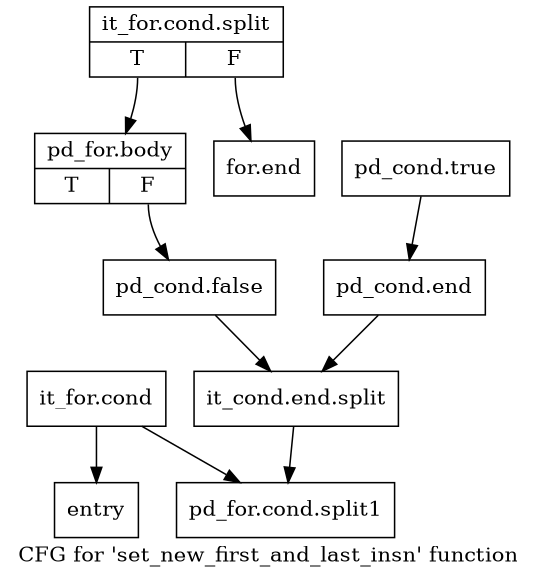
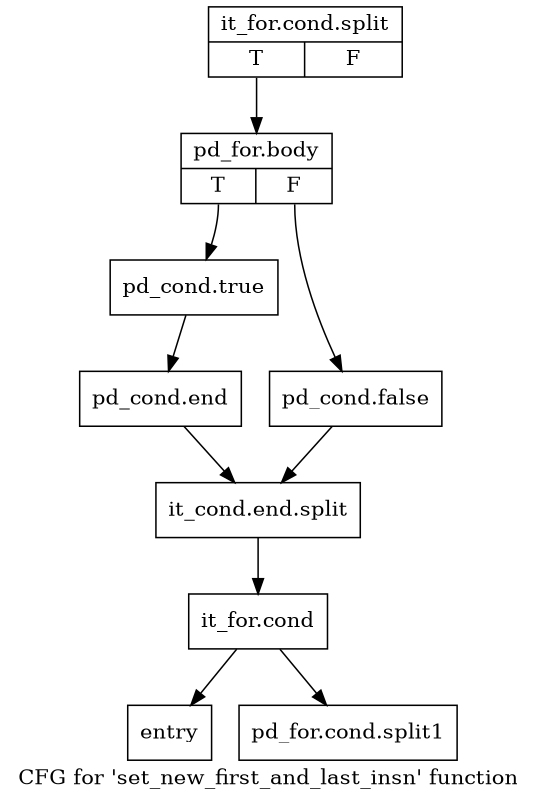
(264, 169) -> none
none -> (216, 225)
(292, 447) -> (258, 558)
